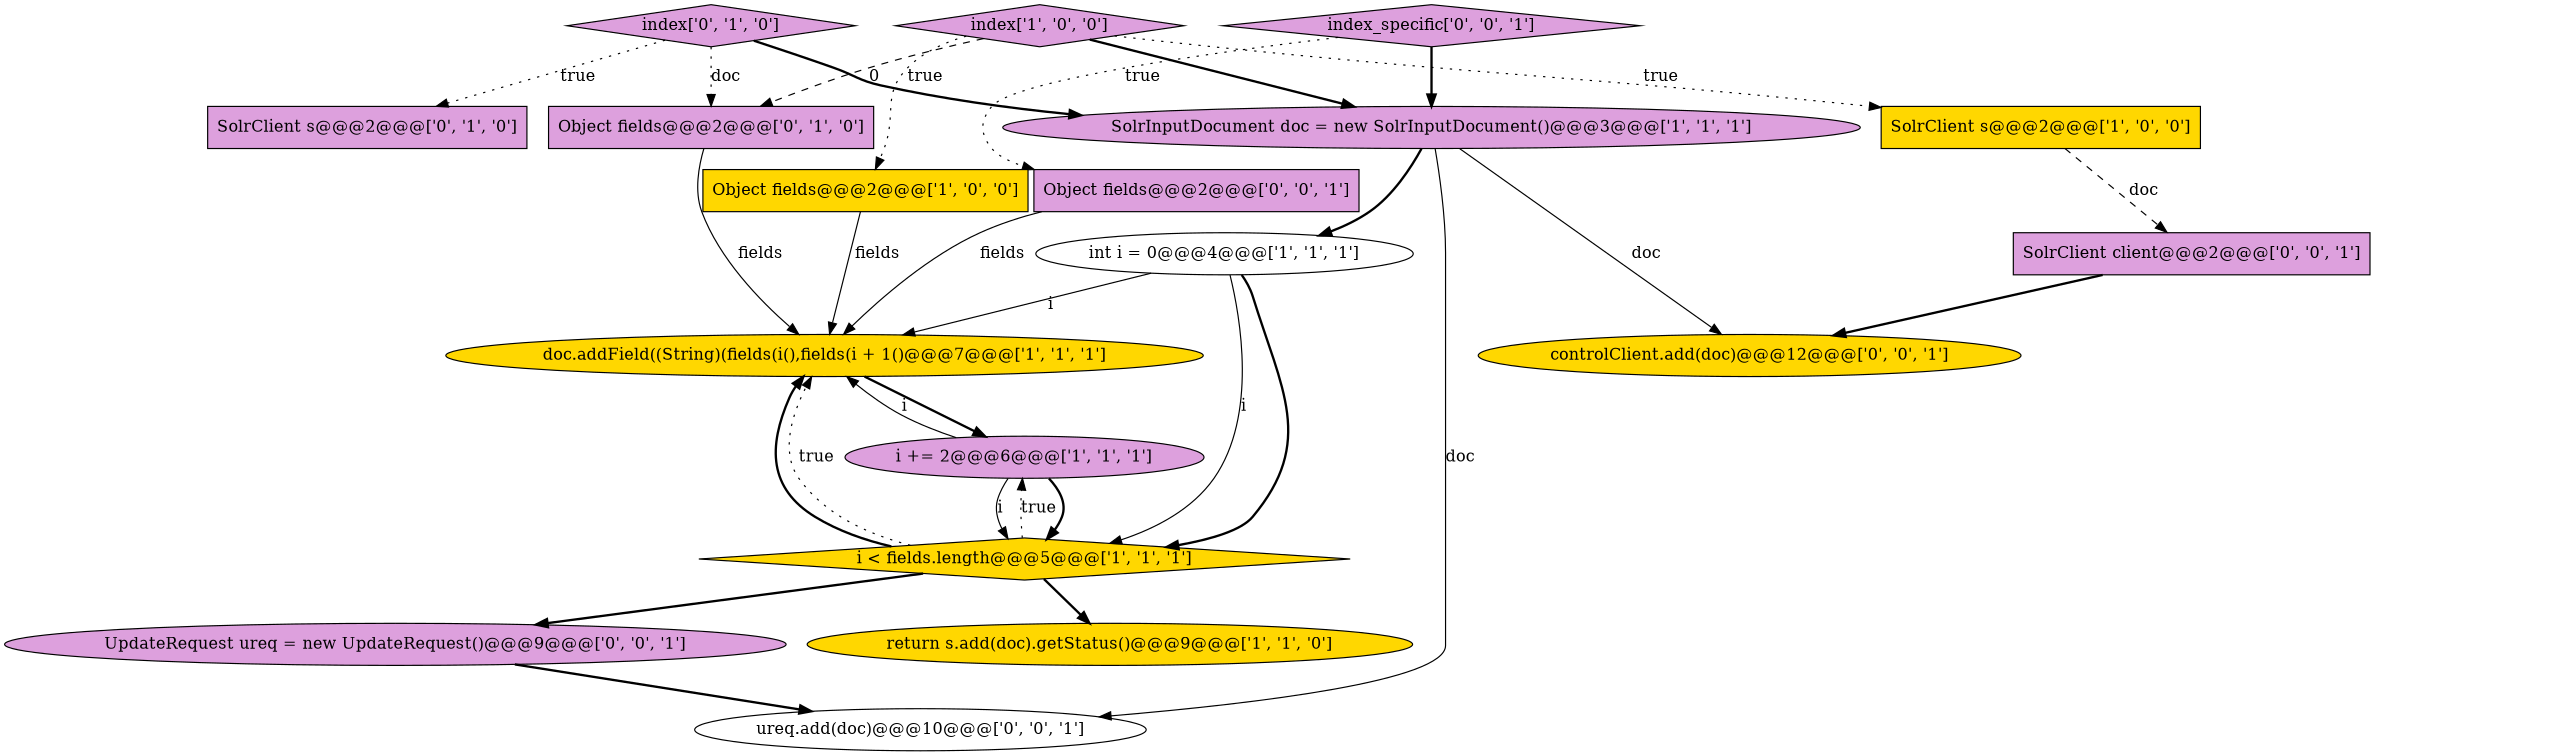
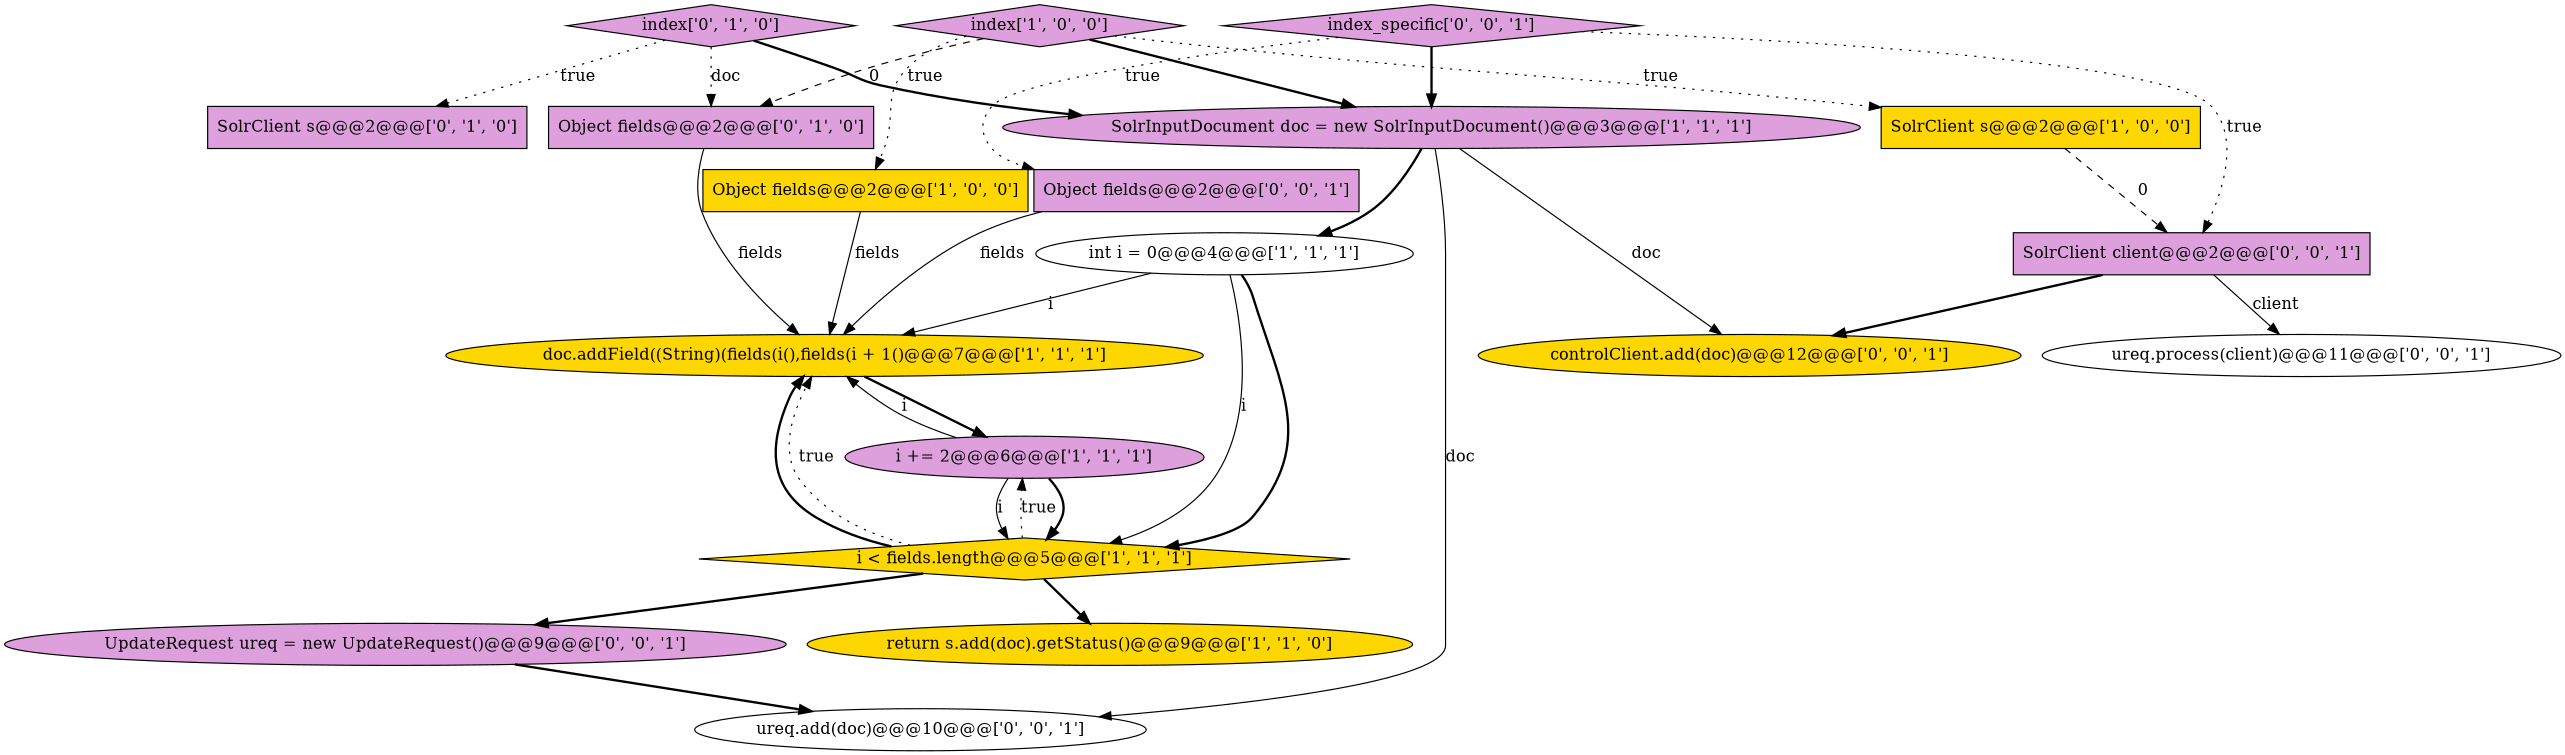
none -> (1961, 55)
(2144, 191) -> (2144, 191)
none -> (2302, 356)
